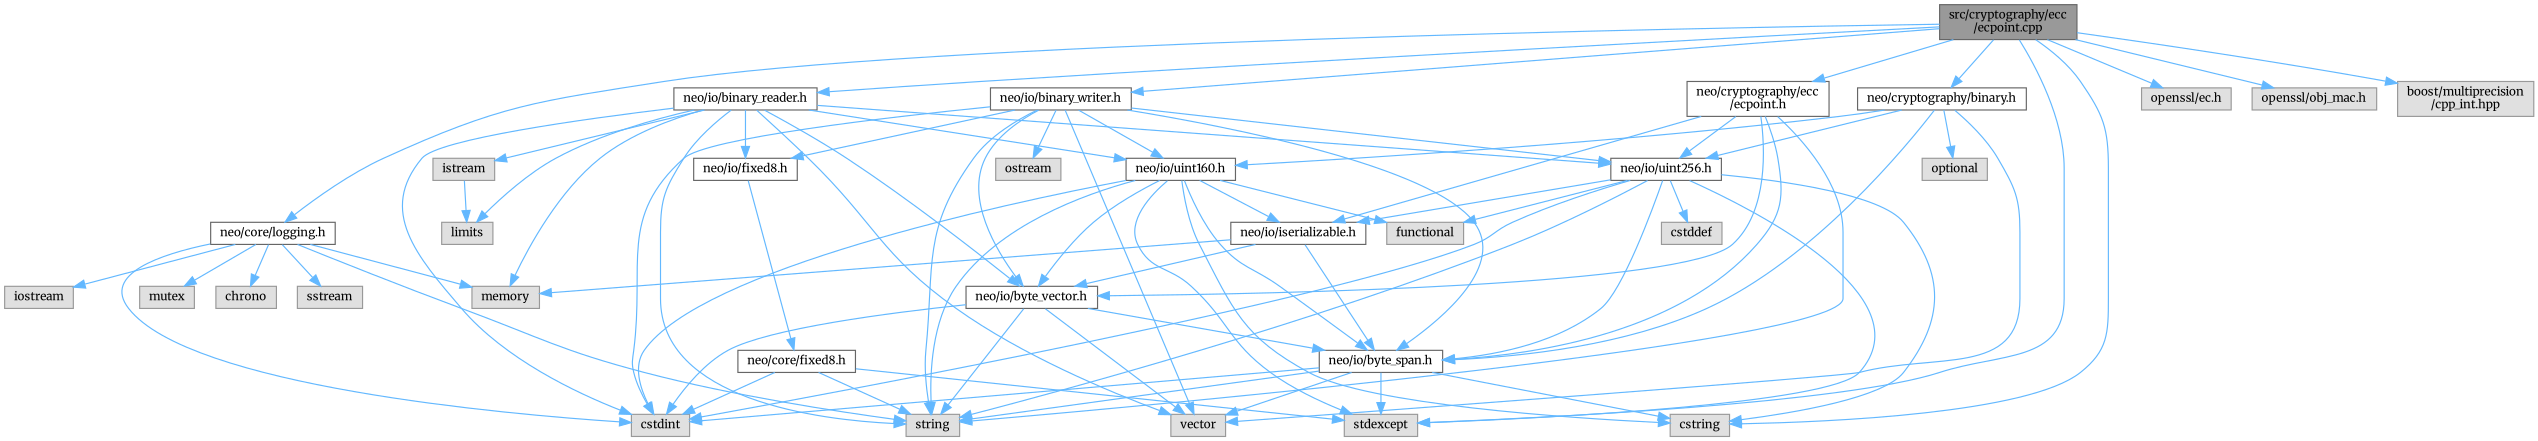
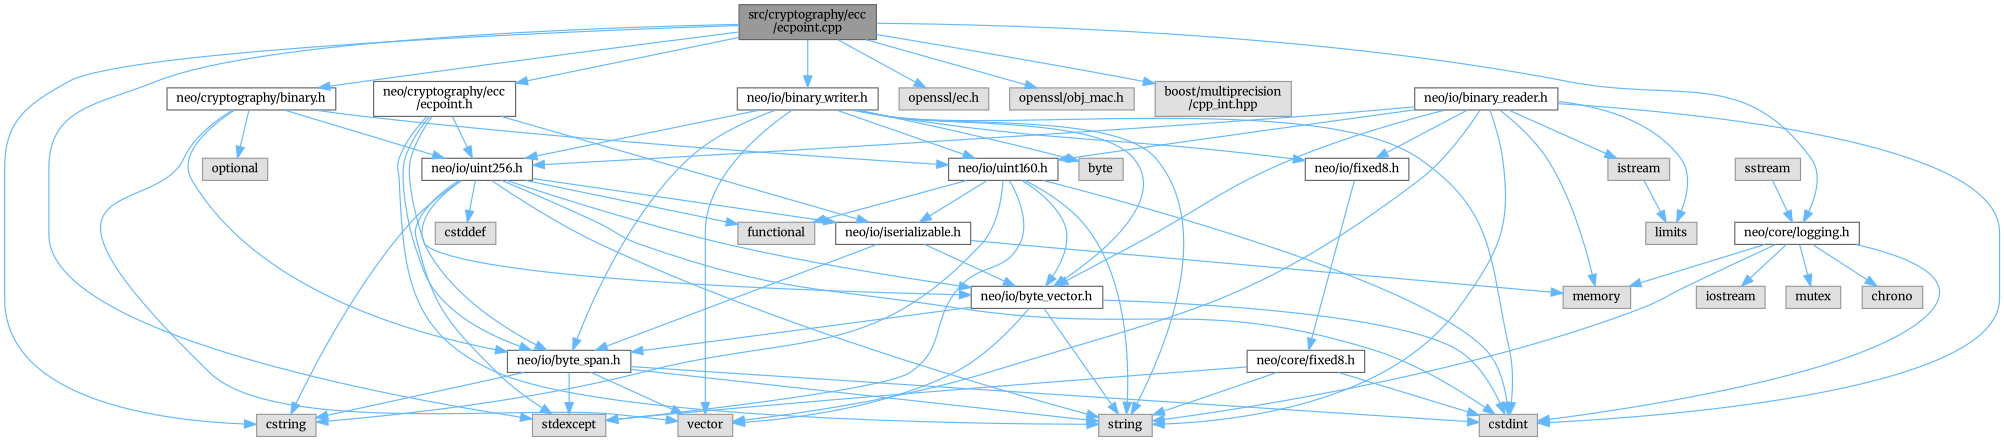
(1384, 57) -> none
(1028, 169) -> (1101, 169)
none -> (730, 245)
(298, 261) -> (1780, 196)
(1258, 273) -> none
